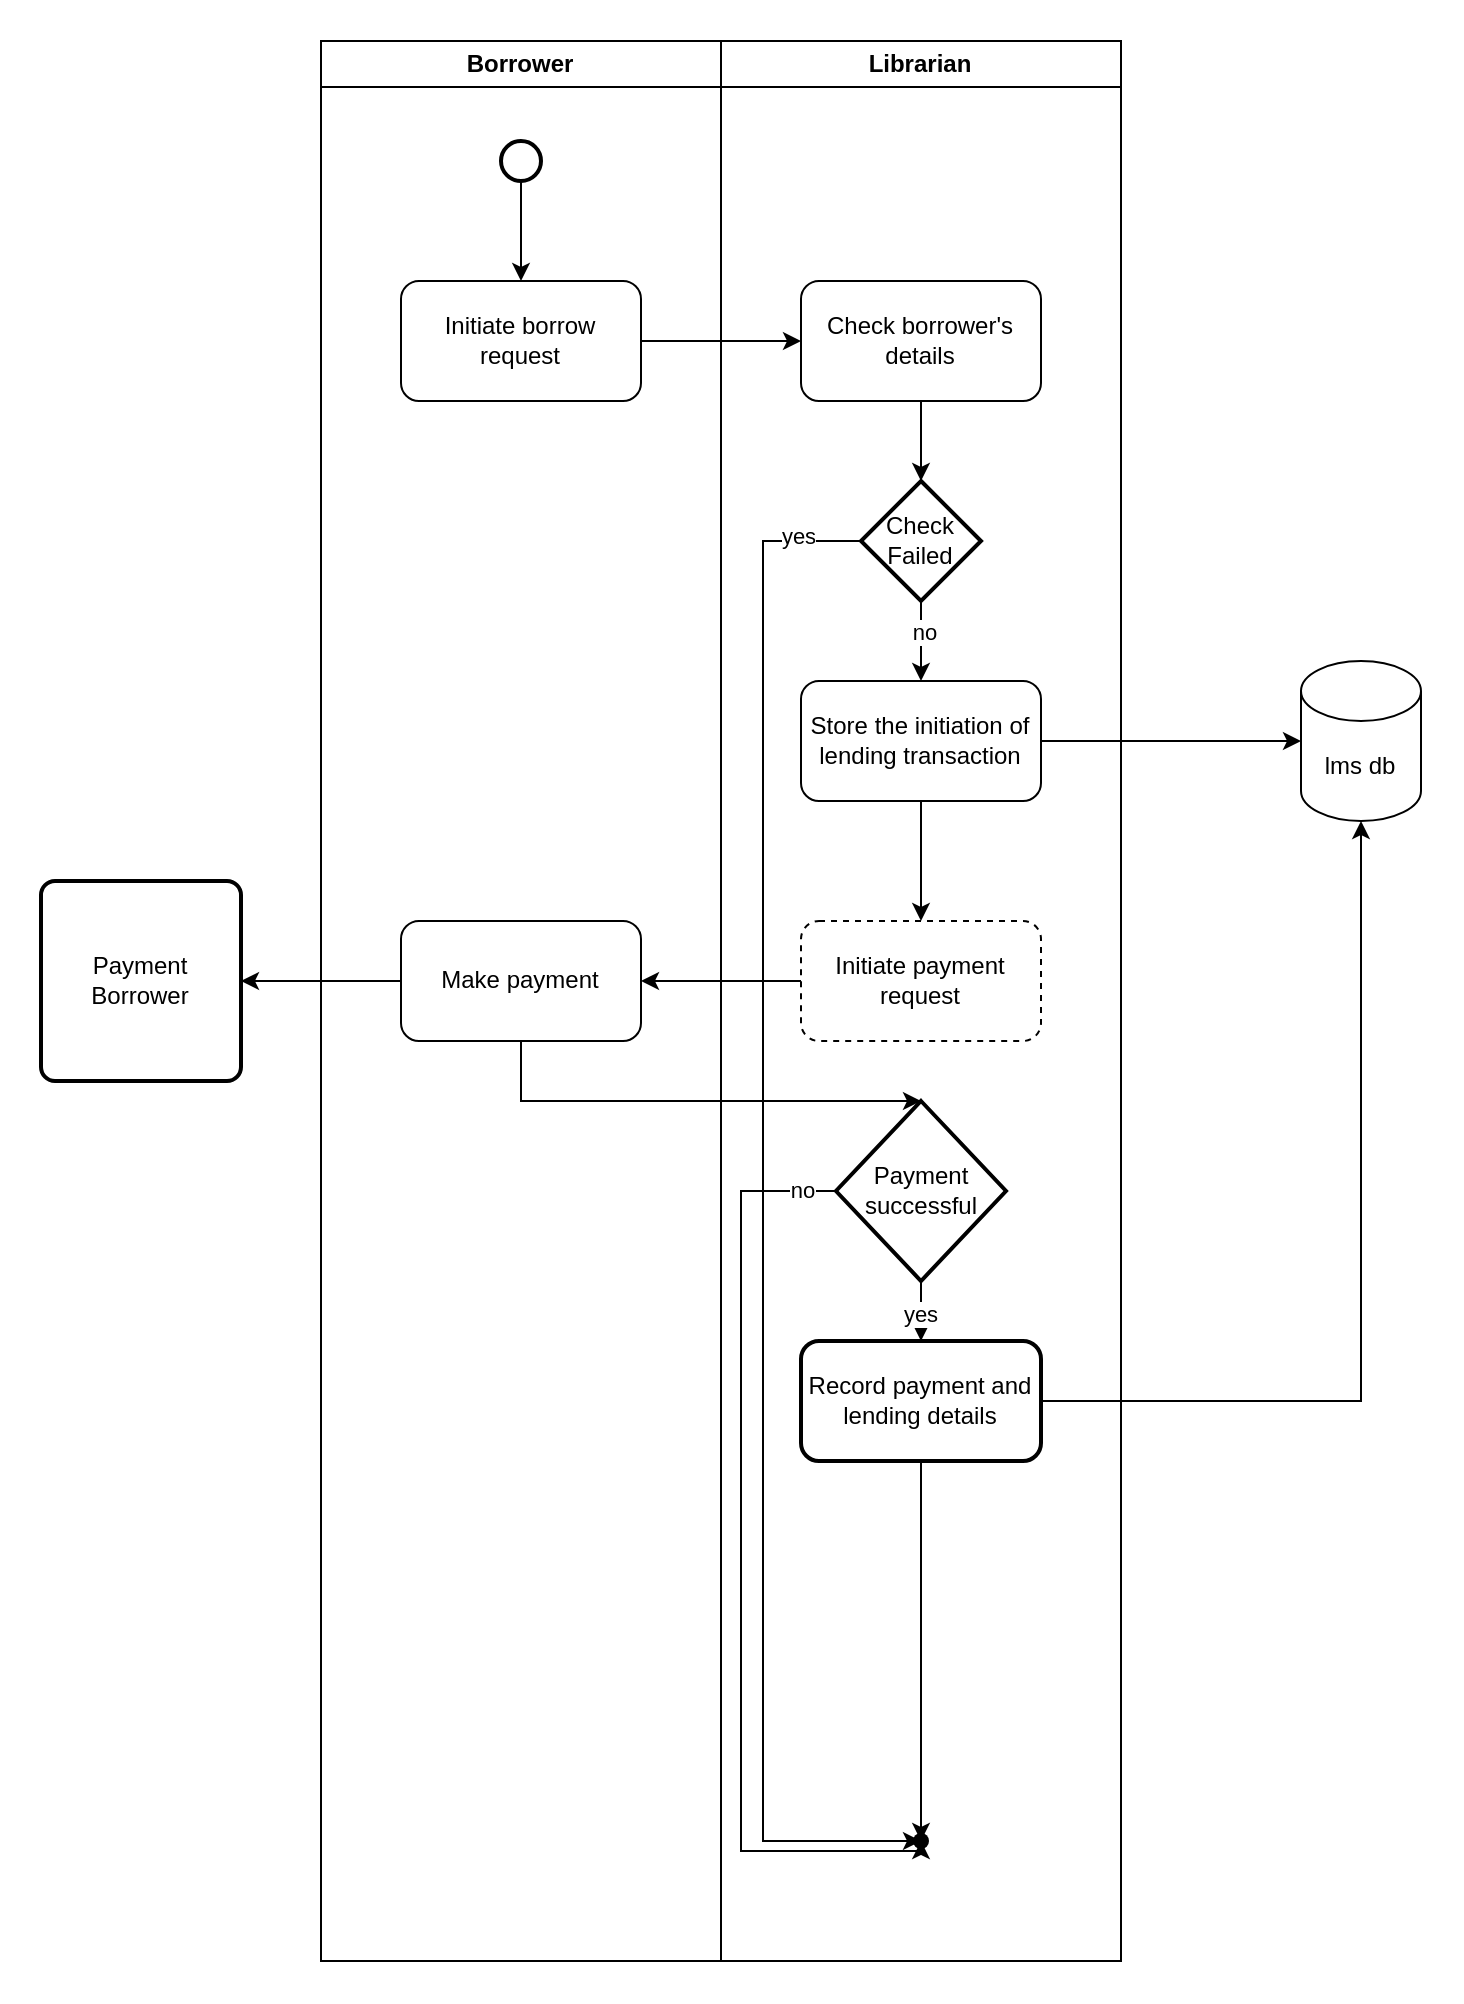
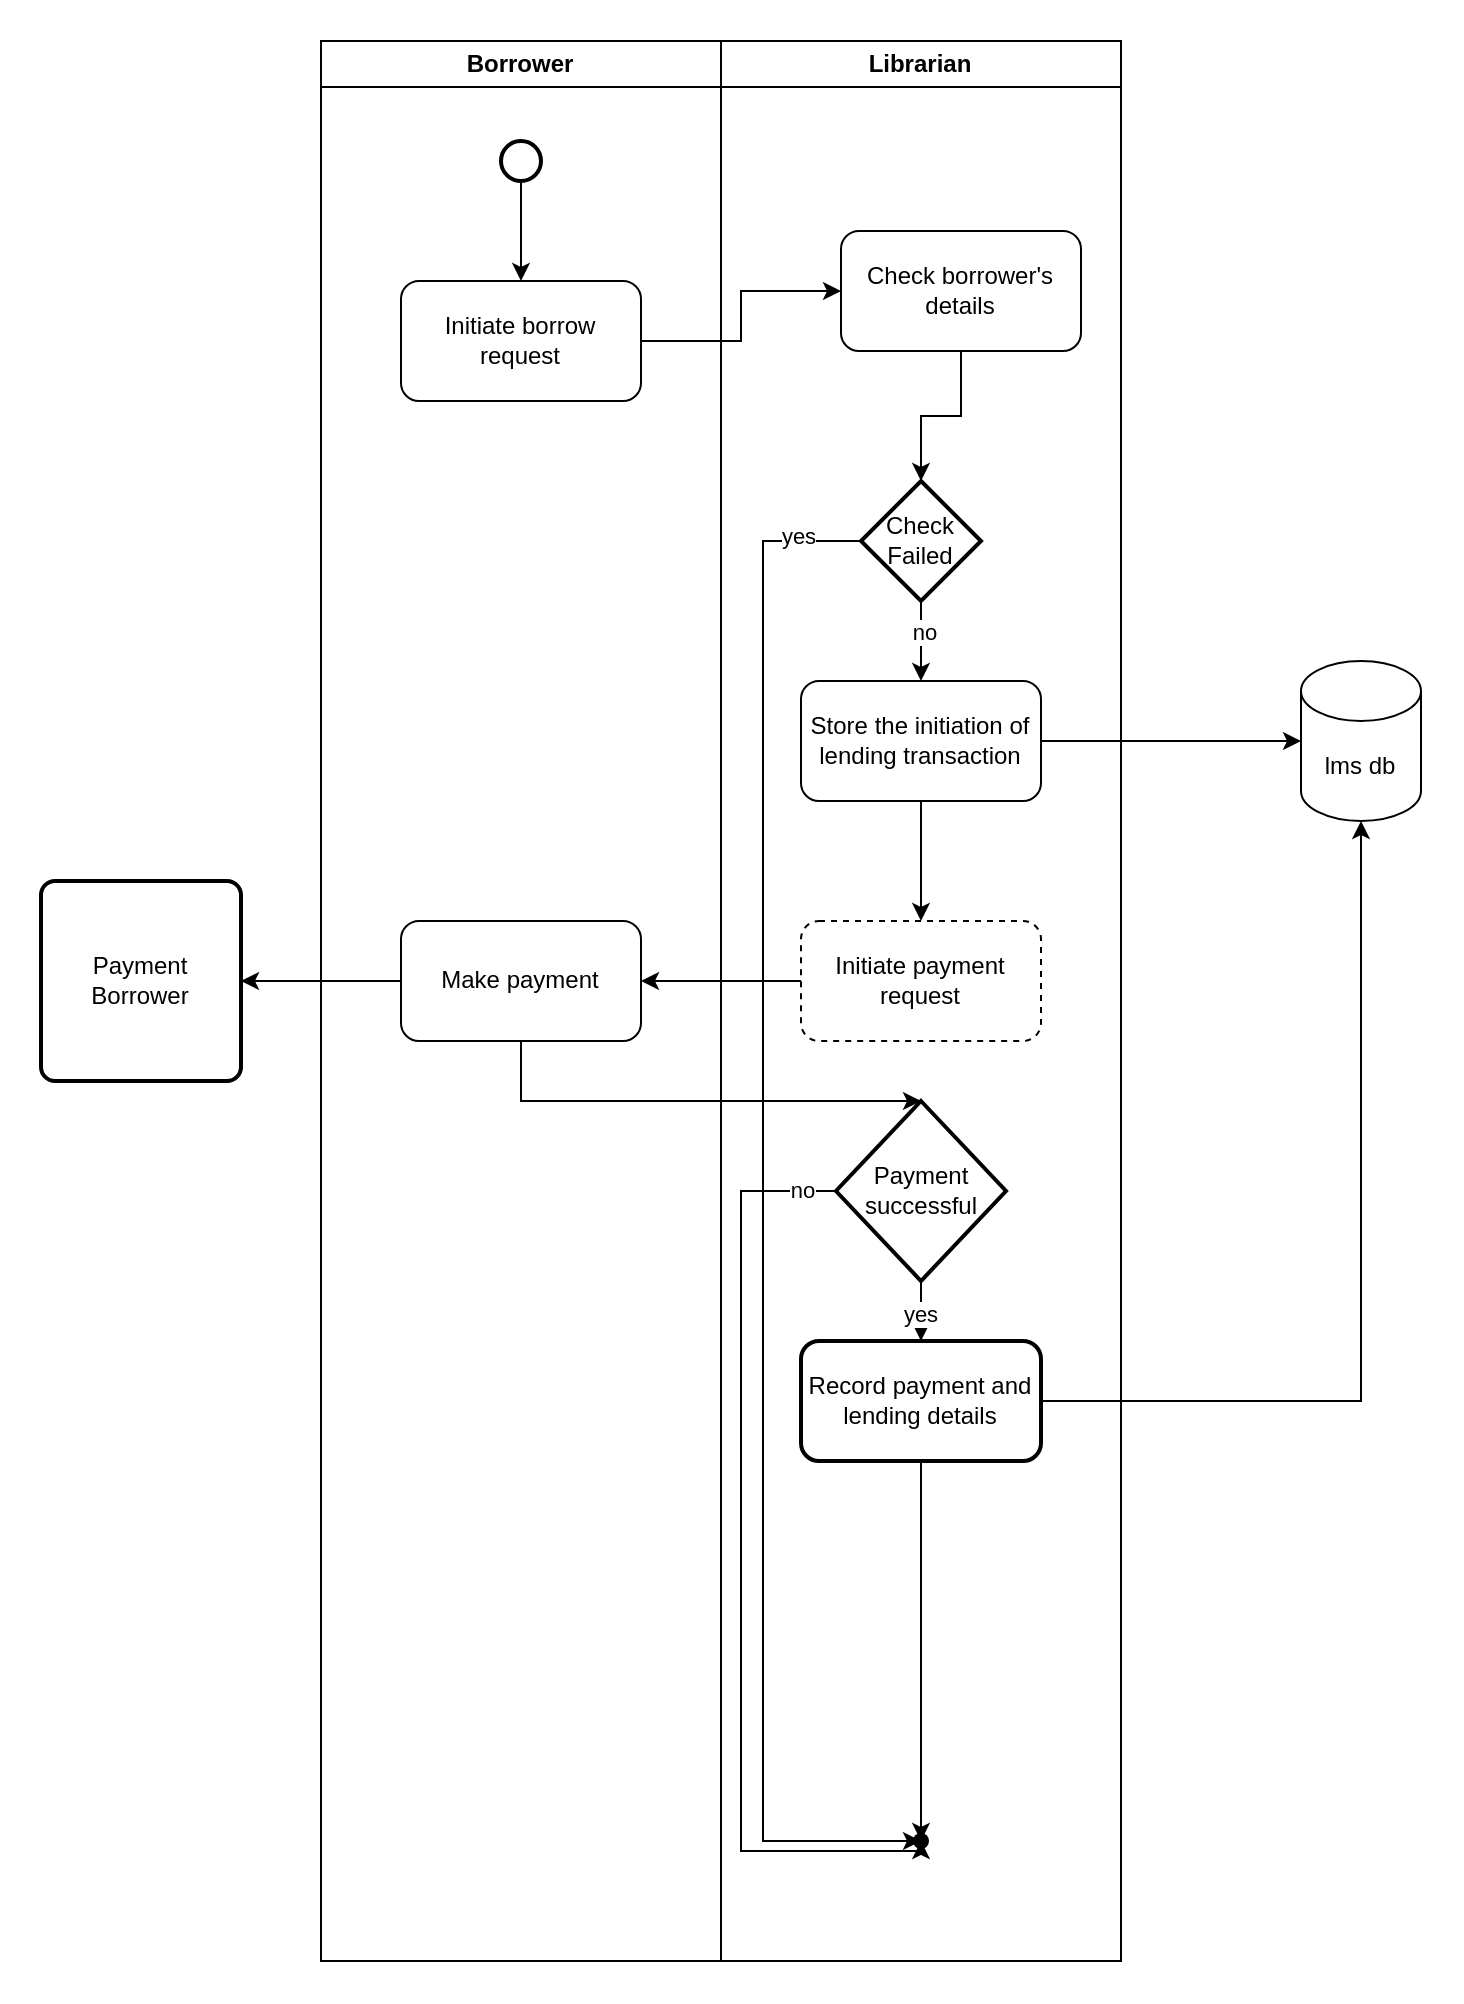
(921, 341) -> (961, 291)
